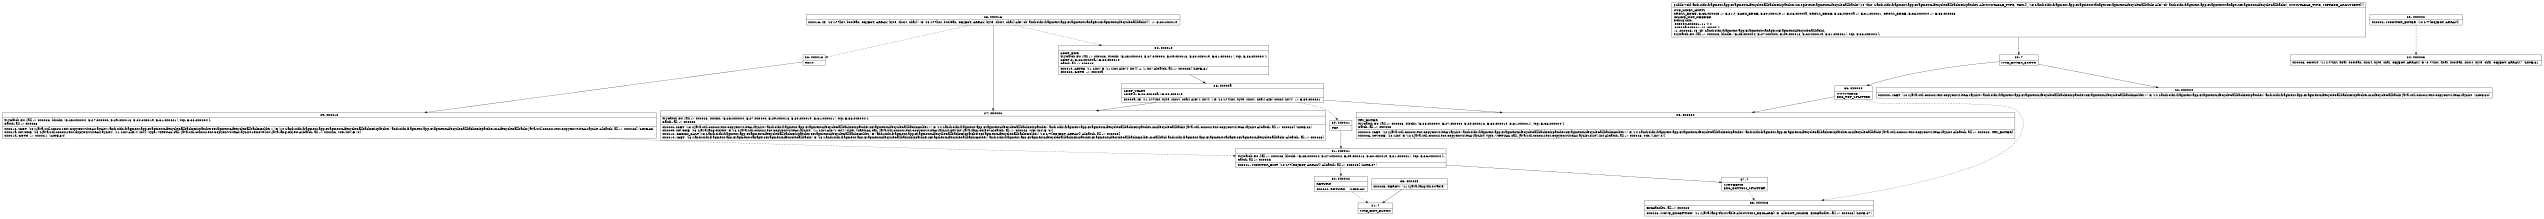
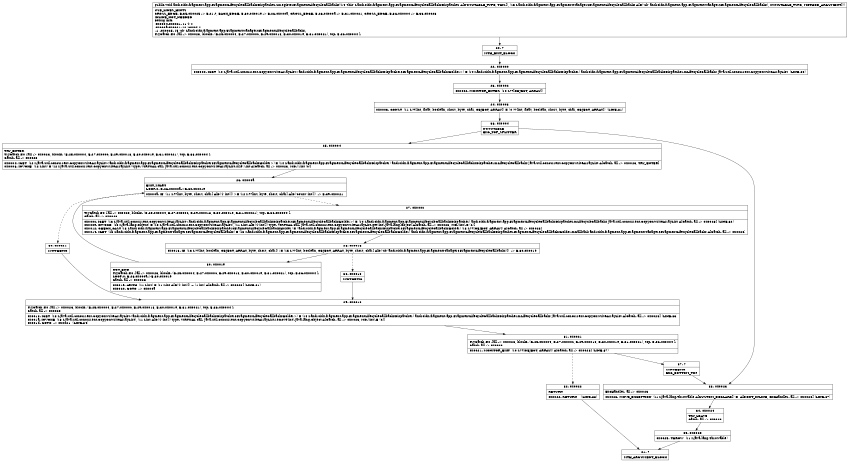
(1057, 35) -> (309, 258)
(2416, 39) -> (500, 97)
(1070, 53) -> (121, 270)
(809, 63) -> (353, 279)
(2019, 63) -> (500, 53)
(993, 67) -> (374, 238)
(1934, 70) -> (500, 116)
none -> (500, 78)
(1134, 91) -> (156, 186)
(1127, 106) -> (316, 201)
(1412, 106) -> (285, 173)
(1335, 128) -> (58, 251)
(1341, 139) -> (96, 285)
(2010, 147) -> (741, 167)
(921, 148) -> (474, 330)
(1341, 171) -> (573, 368)
(1745, 188) -> (682, 373)
(1751, 195) -> (698, 379)
(1359, 197) -> (610, 424)
(1375, 211) -> (645, 457)
none -> (705, 415)
